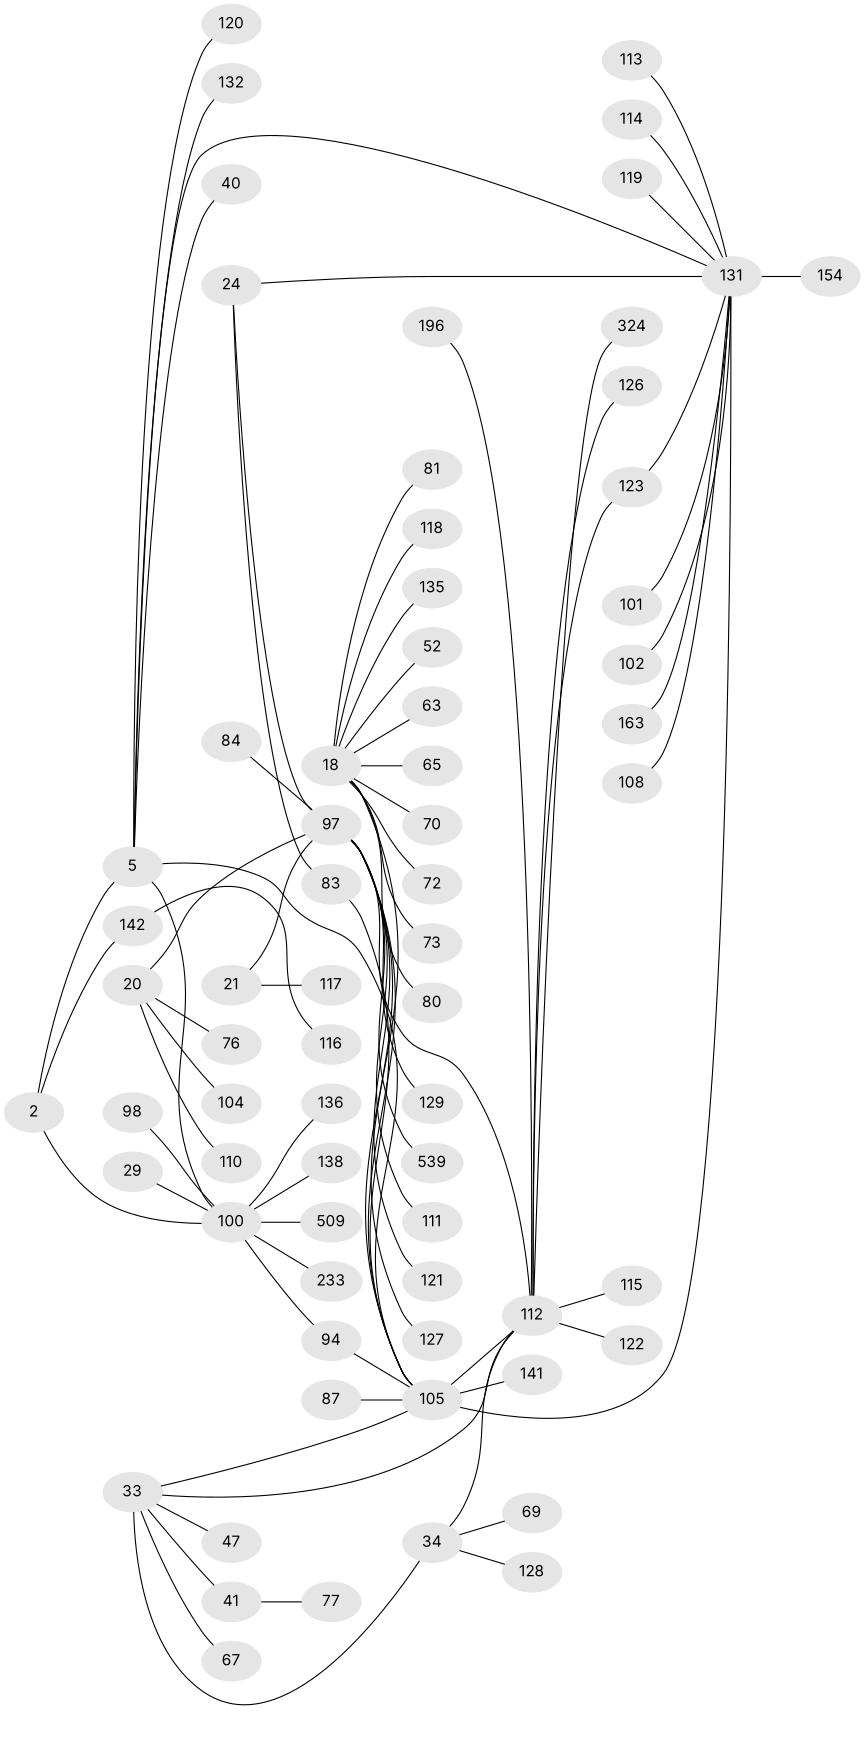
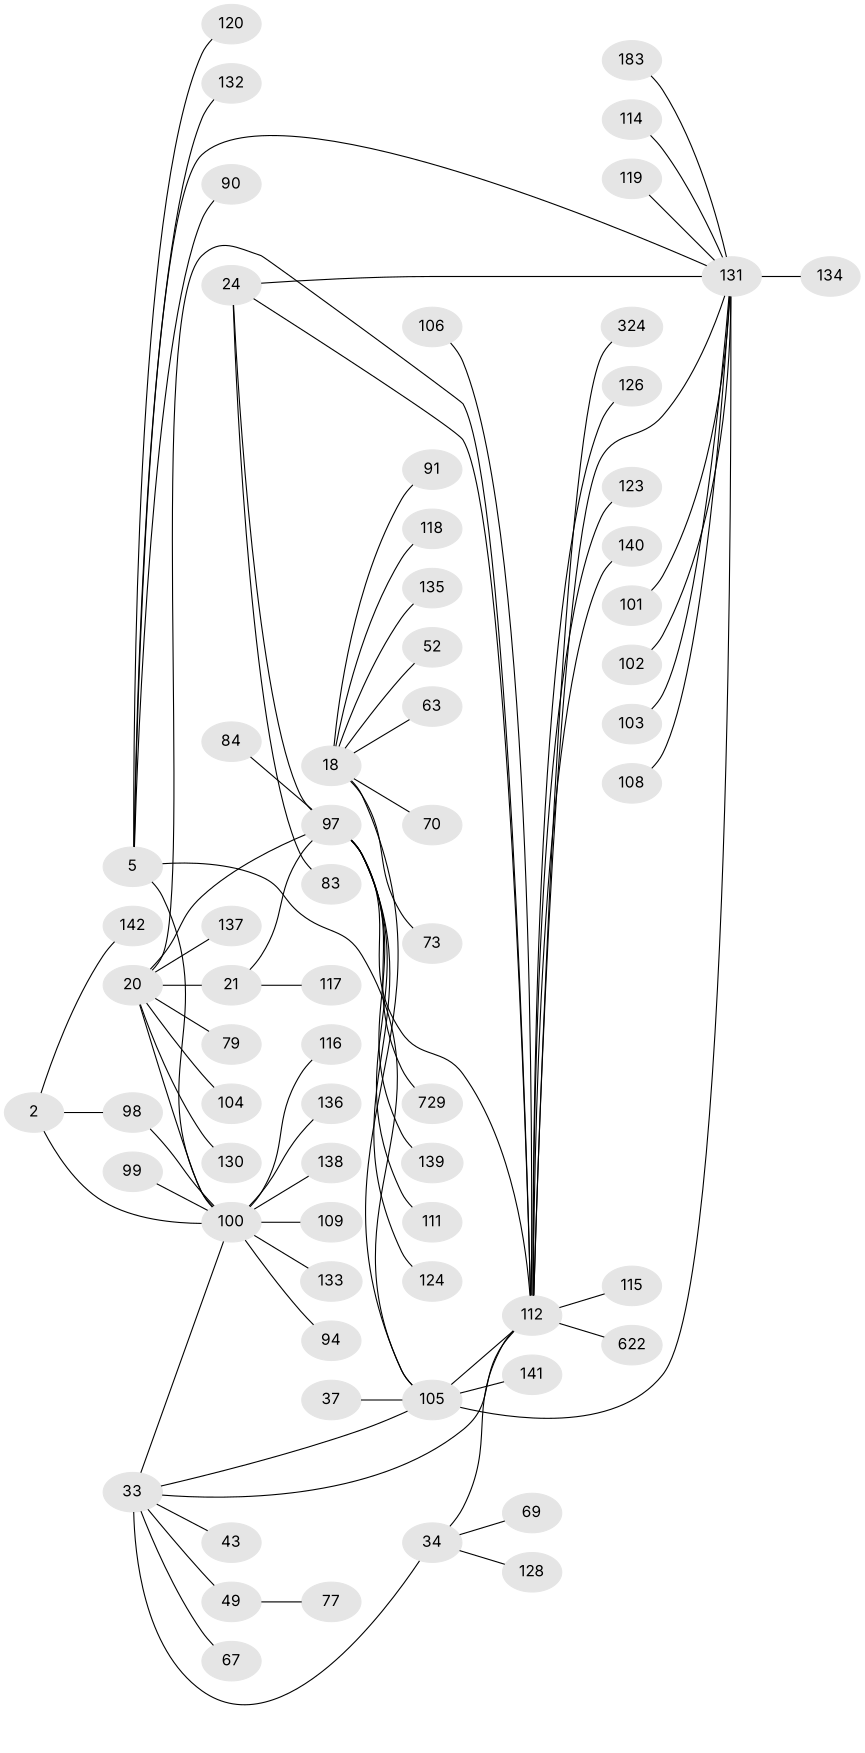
(632, 60) -> (632, 60)
(232, 184) -> (232, 184)
(830, 276) -> (830, 276)
(432, 327) -> (432, 327)
none -> (407, 362)
(694, 386) -> (579, 559)
none -> (470, 464)
(432, 470) -> (432, 470)
none -> (632, 546)
(632, 724) -> (632, 724)
(432, 766) -> none
(432, 884) -> none
(269, 903) -> (281, 1133)
none -> (232, 926)
(65, 983) -> (84, 1113)
none -> (177, 985)
(432, 1003) -> none
(232, 1045) -> (232, 1045)
(432, 1104) -> (432, 1104)
none -> (172, 1108)
(382, 1113) -> none
(379, 1143) -> none
(232, 1163) -> (232, 1163)
(432, 1163) -> (432, 1163)
(133, 1172) -> (133, 1172)
(331, 1222) -> (331, 1222)
(331, 1282) -> (331, 1282)
(432, 1282) -> (432, 1282)
(432, 1341) -> none
(632, 1345) -> (632, 1345)
none -> (182, 1357)
(382, 1370) -> none
(331, 1400) -> (331, 1400)
(232, 1543) -> (232, 1543)
(232, 1602) -> (232, 1602)
